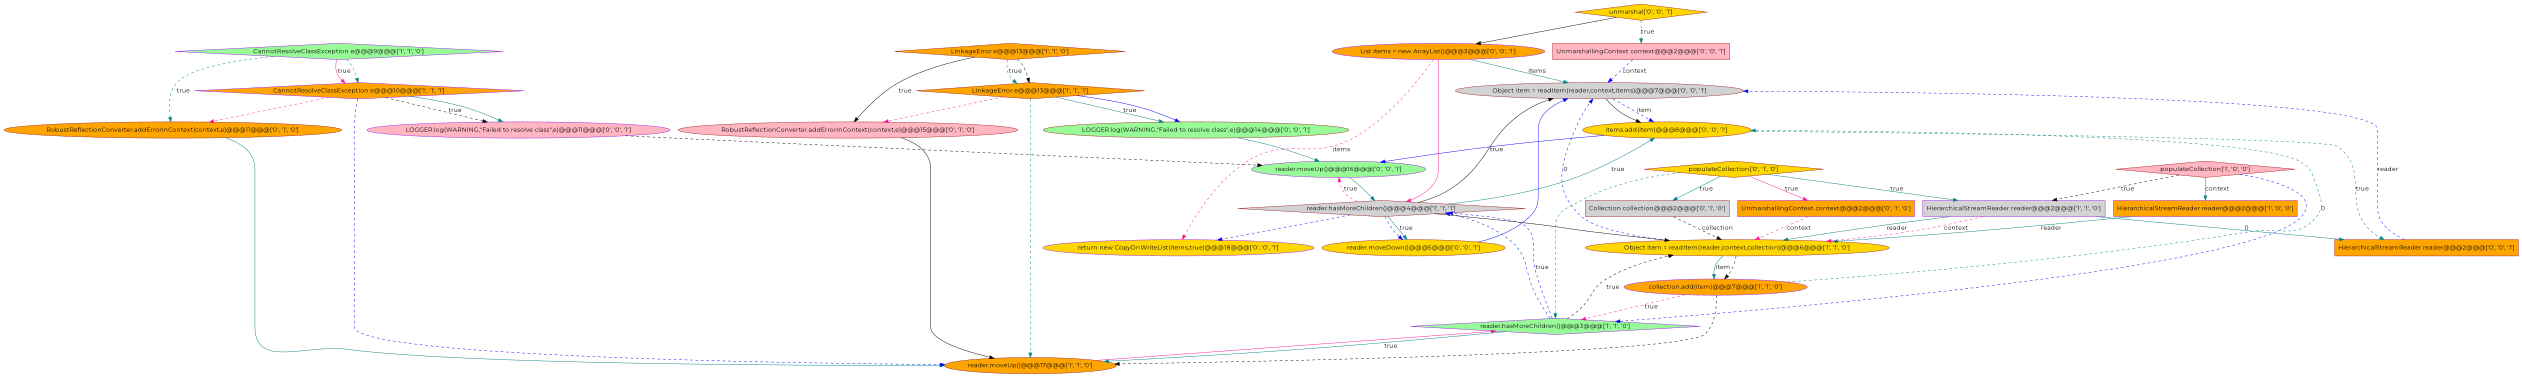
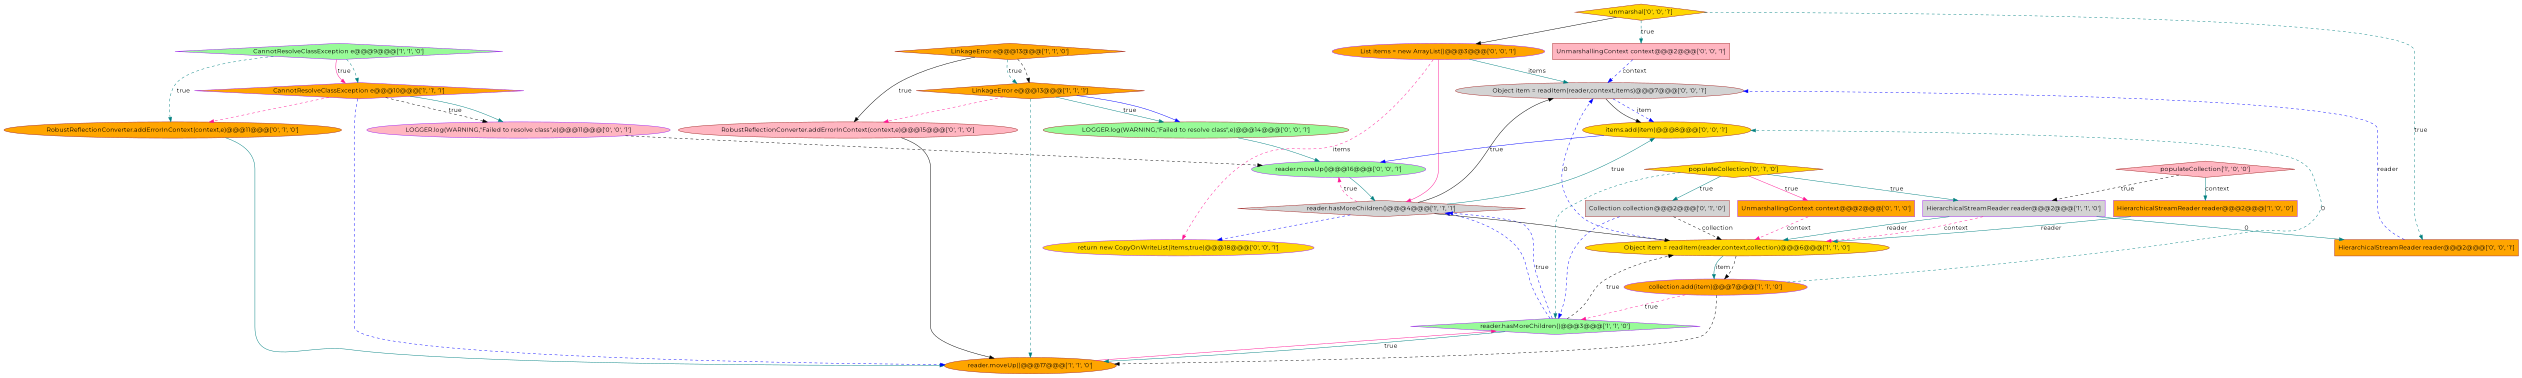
(2149, 137) -> (2154, 20)
(1414, 248) -> none
(2009, 283) -> (1572, 253)
